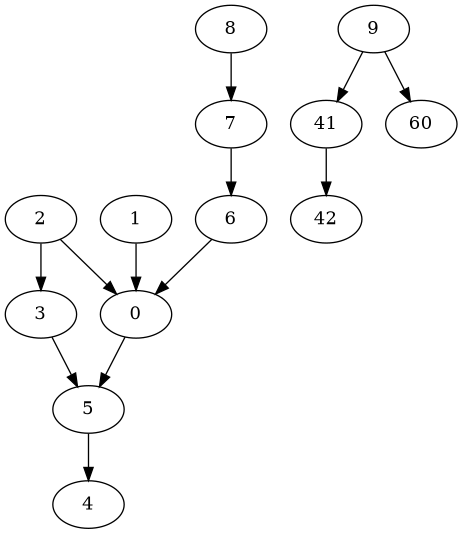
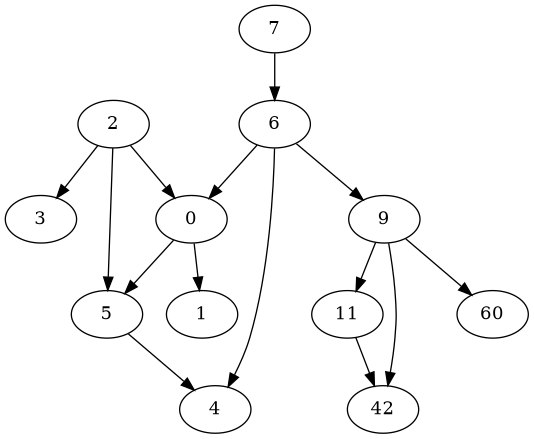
(231, 29) -> none
(326, 124) -> (347, 314)
none -> (325, 168)
(136, 260) -> (196, 260)
none -> (265, 264)
none -> (396, 308)
(62, 356) -> (111, 212)
